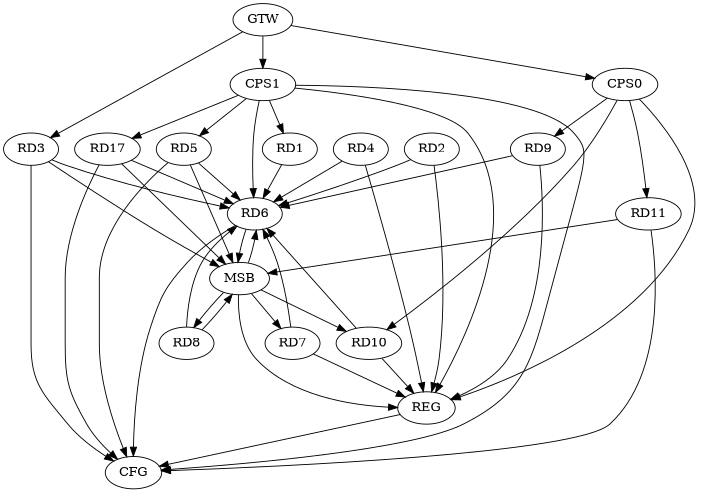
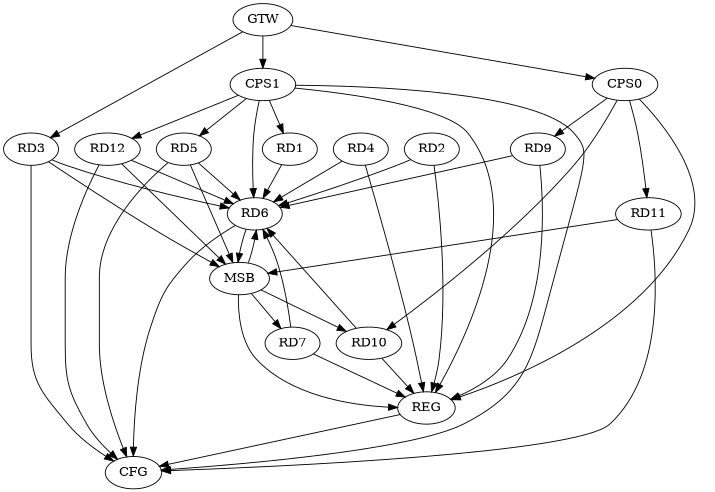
(107, 149) -> (107, 149)
(187, 343) -> none
